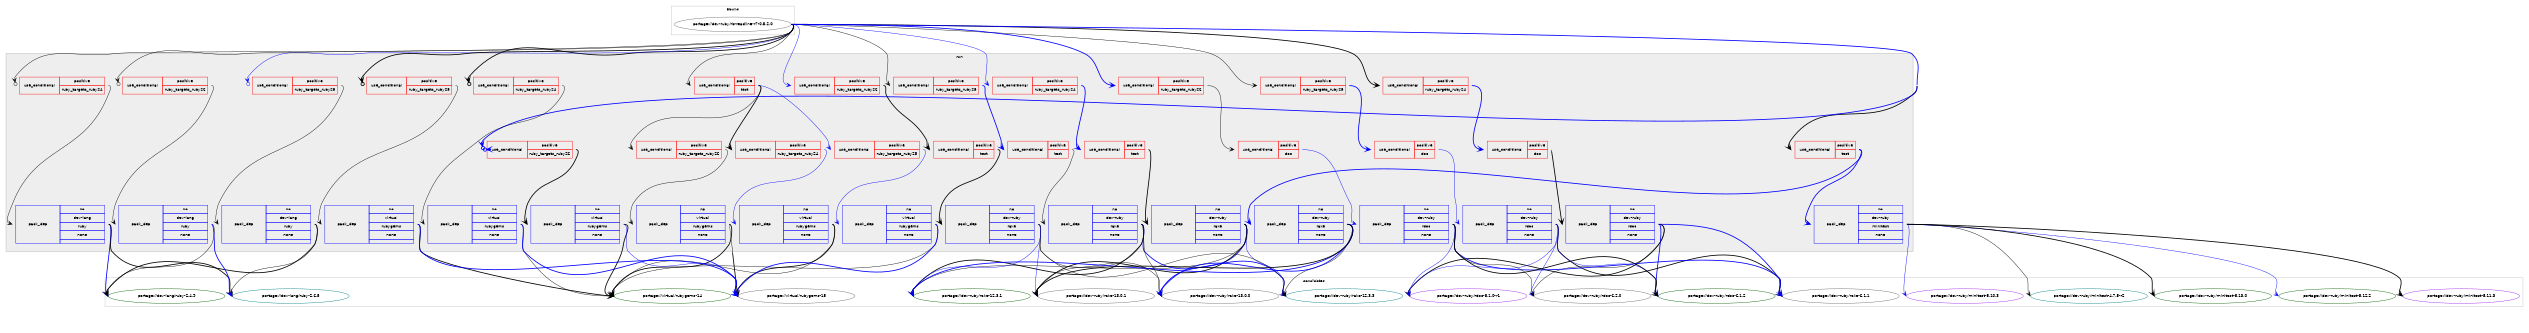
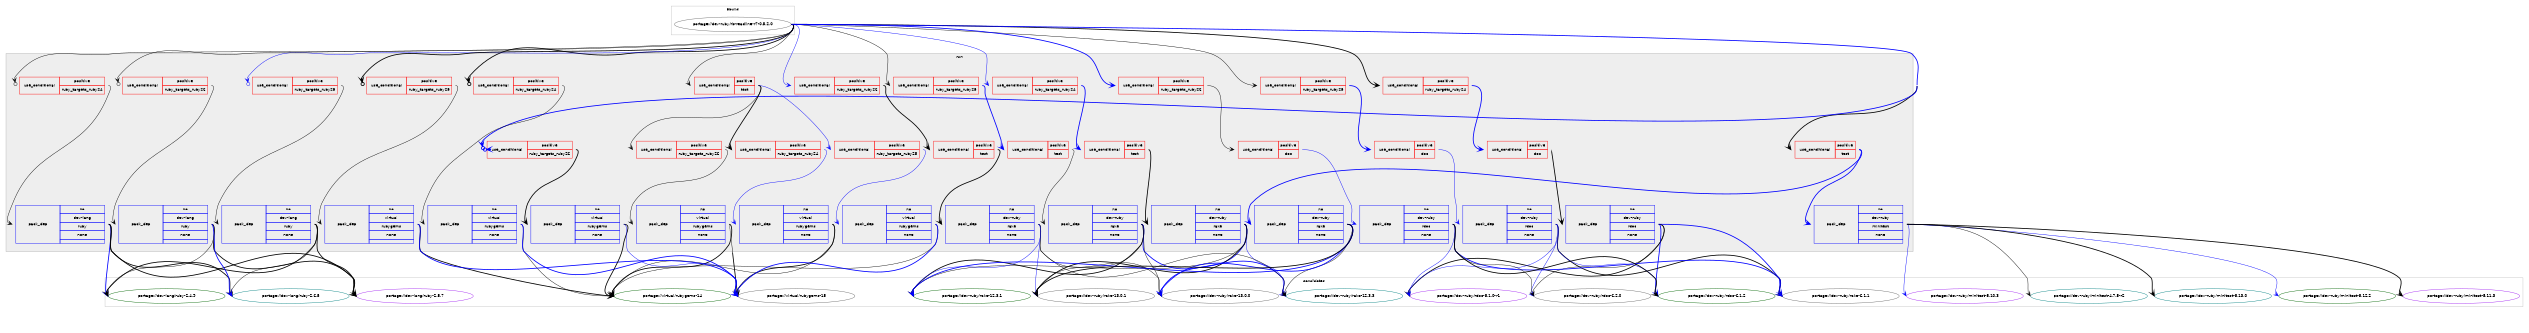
none -> (415, 296)
(2213, 296) -> (2213, 296)
